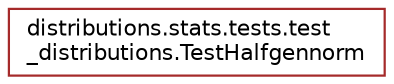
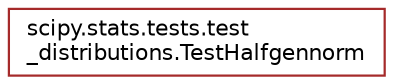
(197, 42) -> (197, 42)
